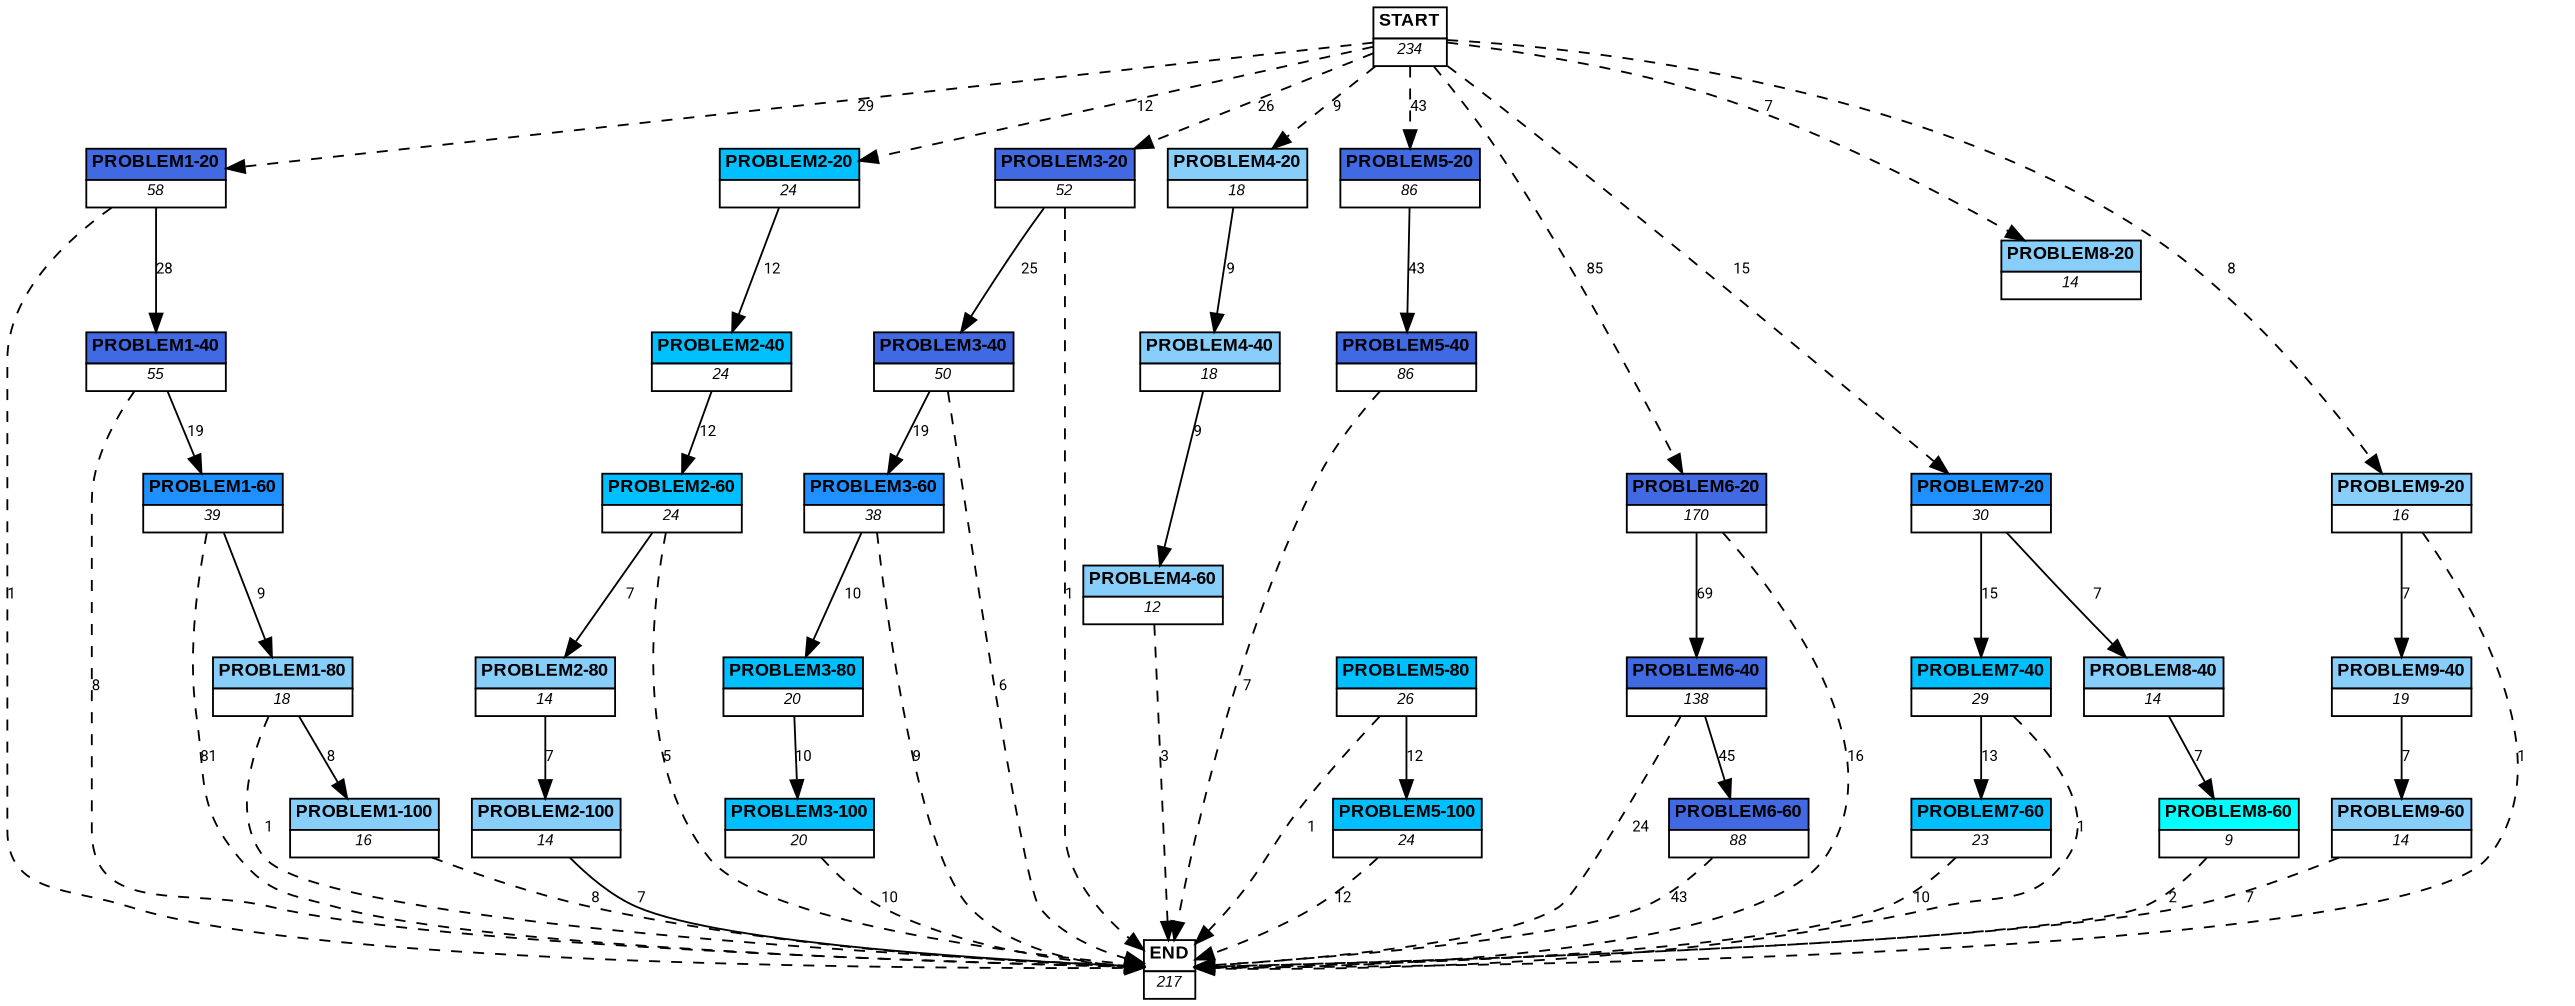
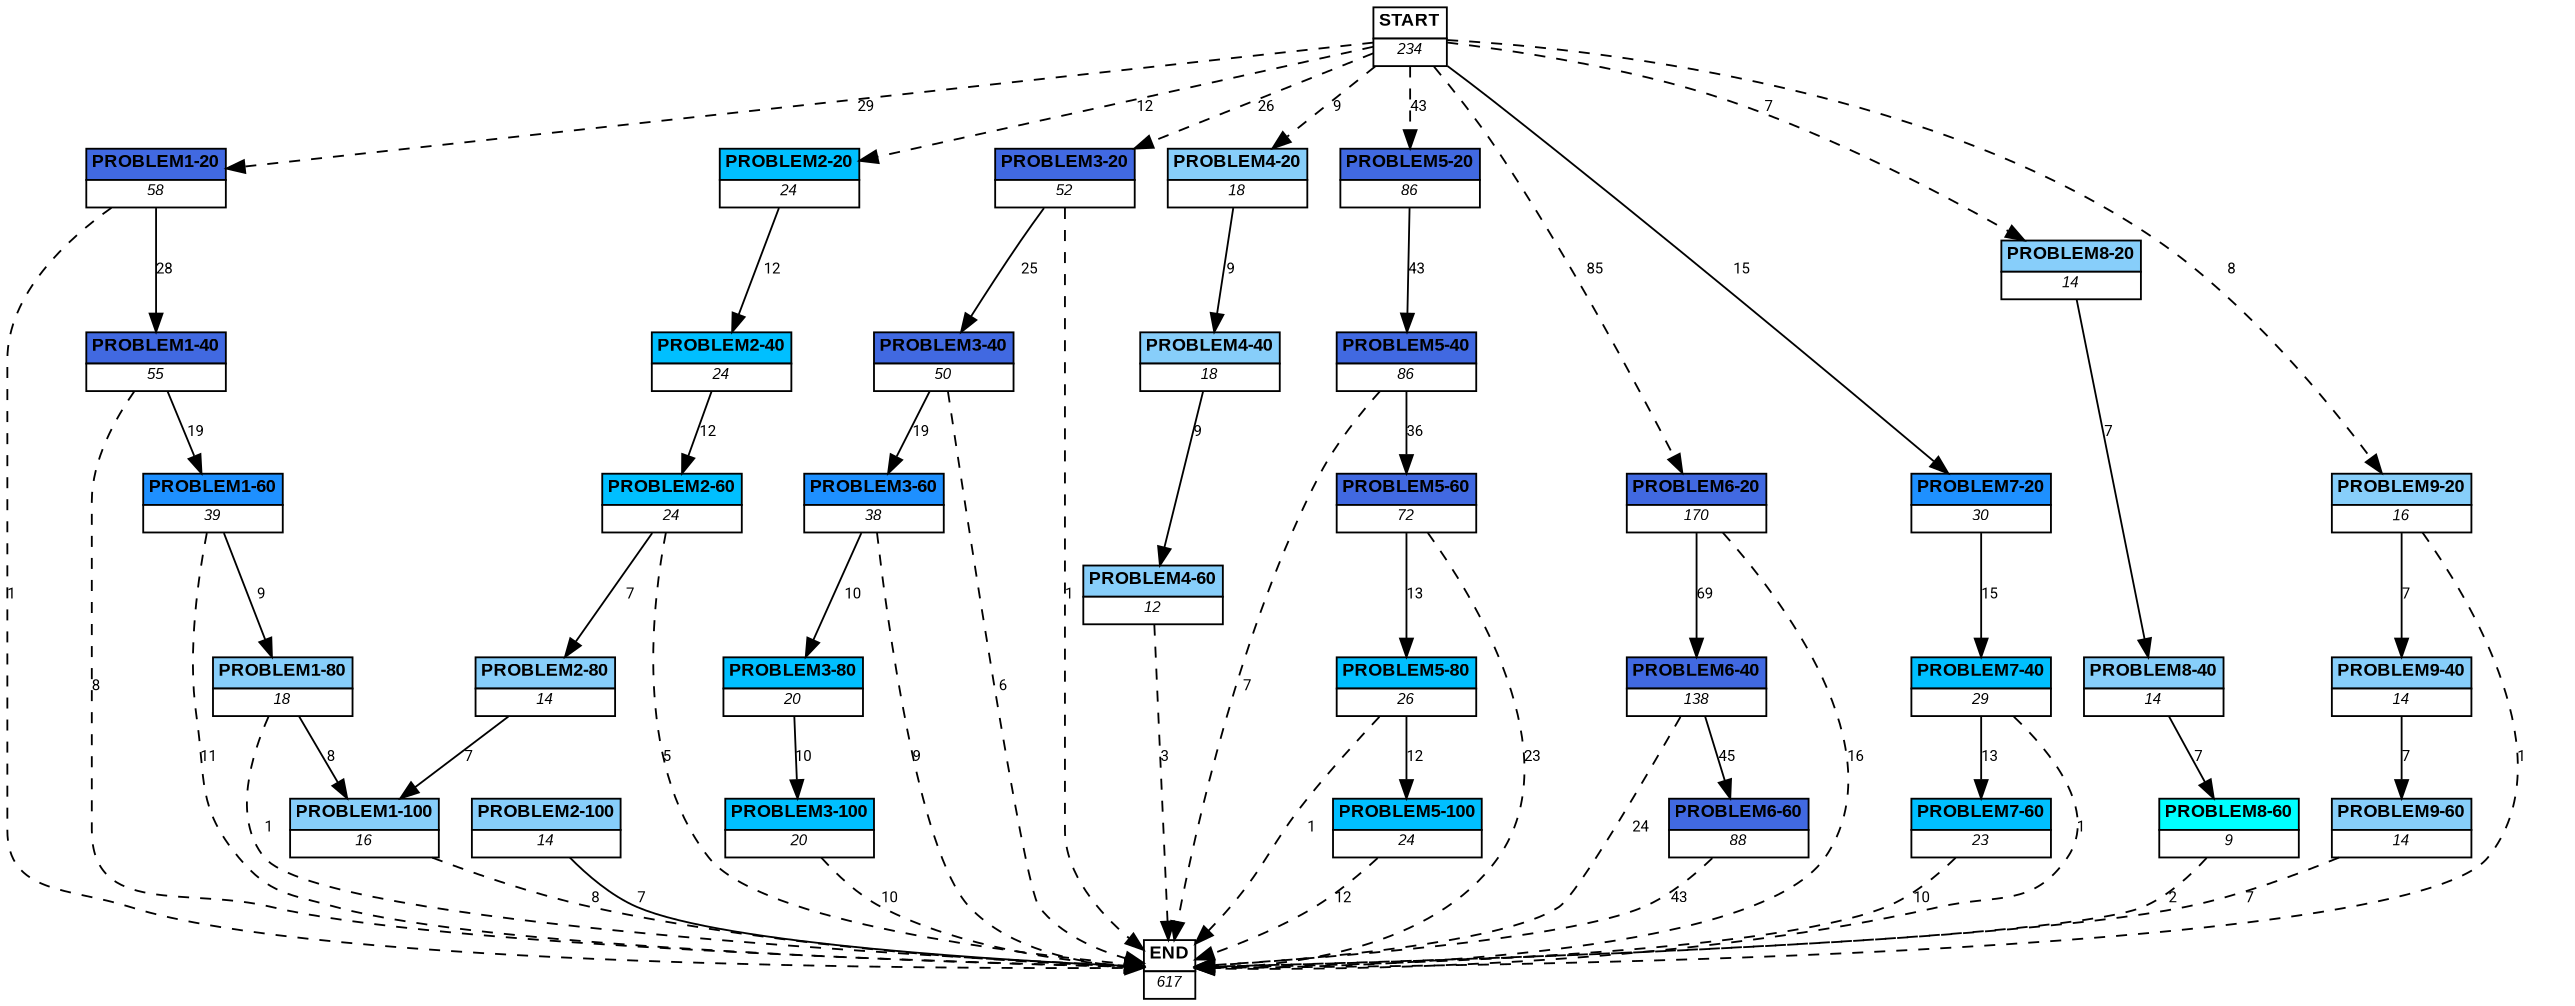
(1693, 261) -> (1693, 261)
none -> (1406, 503)
(2059, 589) -> (2111, 469)
(2402, 700) -> (2402, 700)
(545, 748) -> (462, 752)
(209, 757) -> (209, 757)
(1170, 982) -> (1170, 982)
